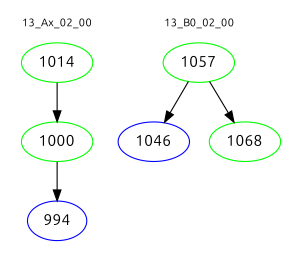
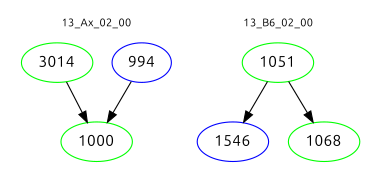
(199, 24) -> (278, 24)
(57, 63) -> (57, 63)
(199, 63) -> (278, 63)
(154, 142) -> (233, 142)
(57, 176) -> (122, 97)
